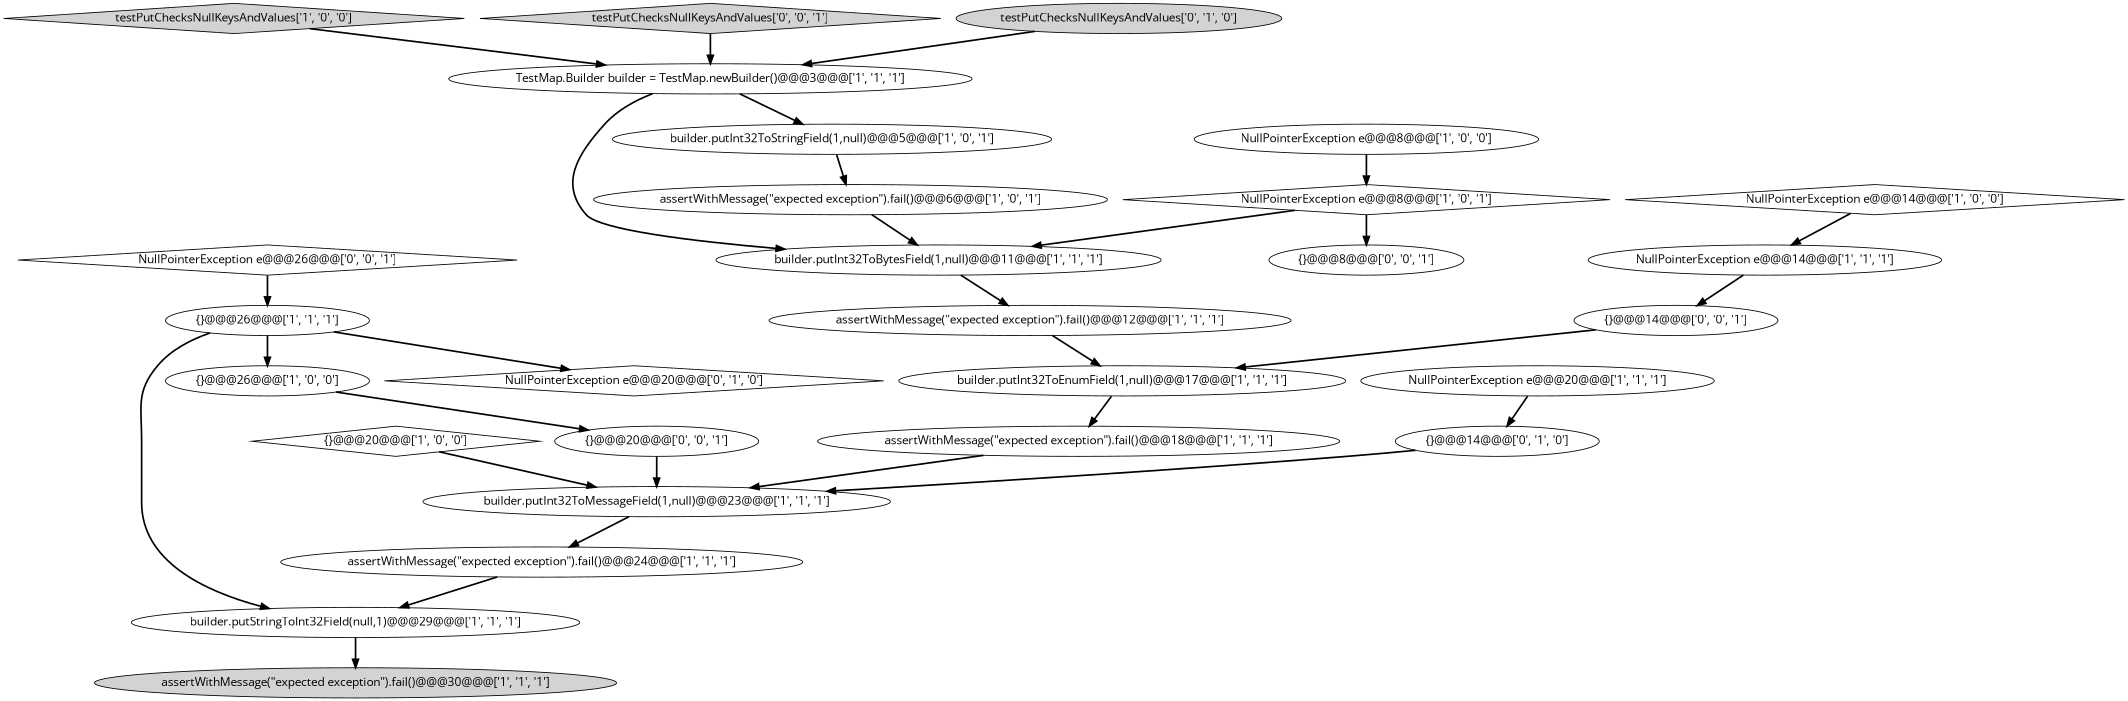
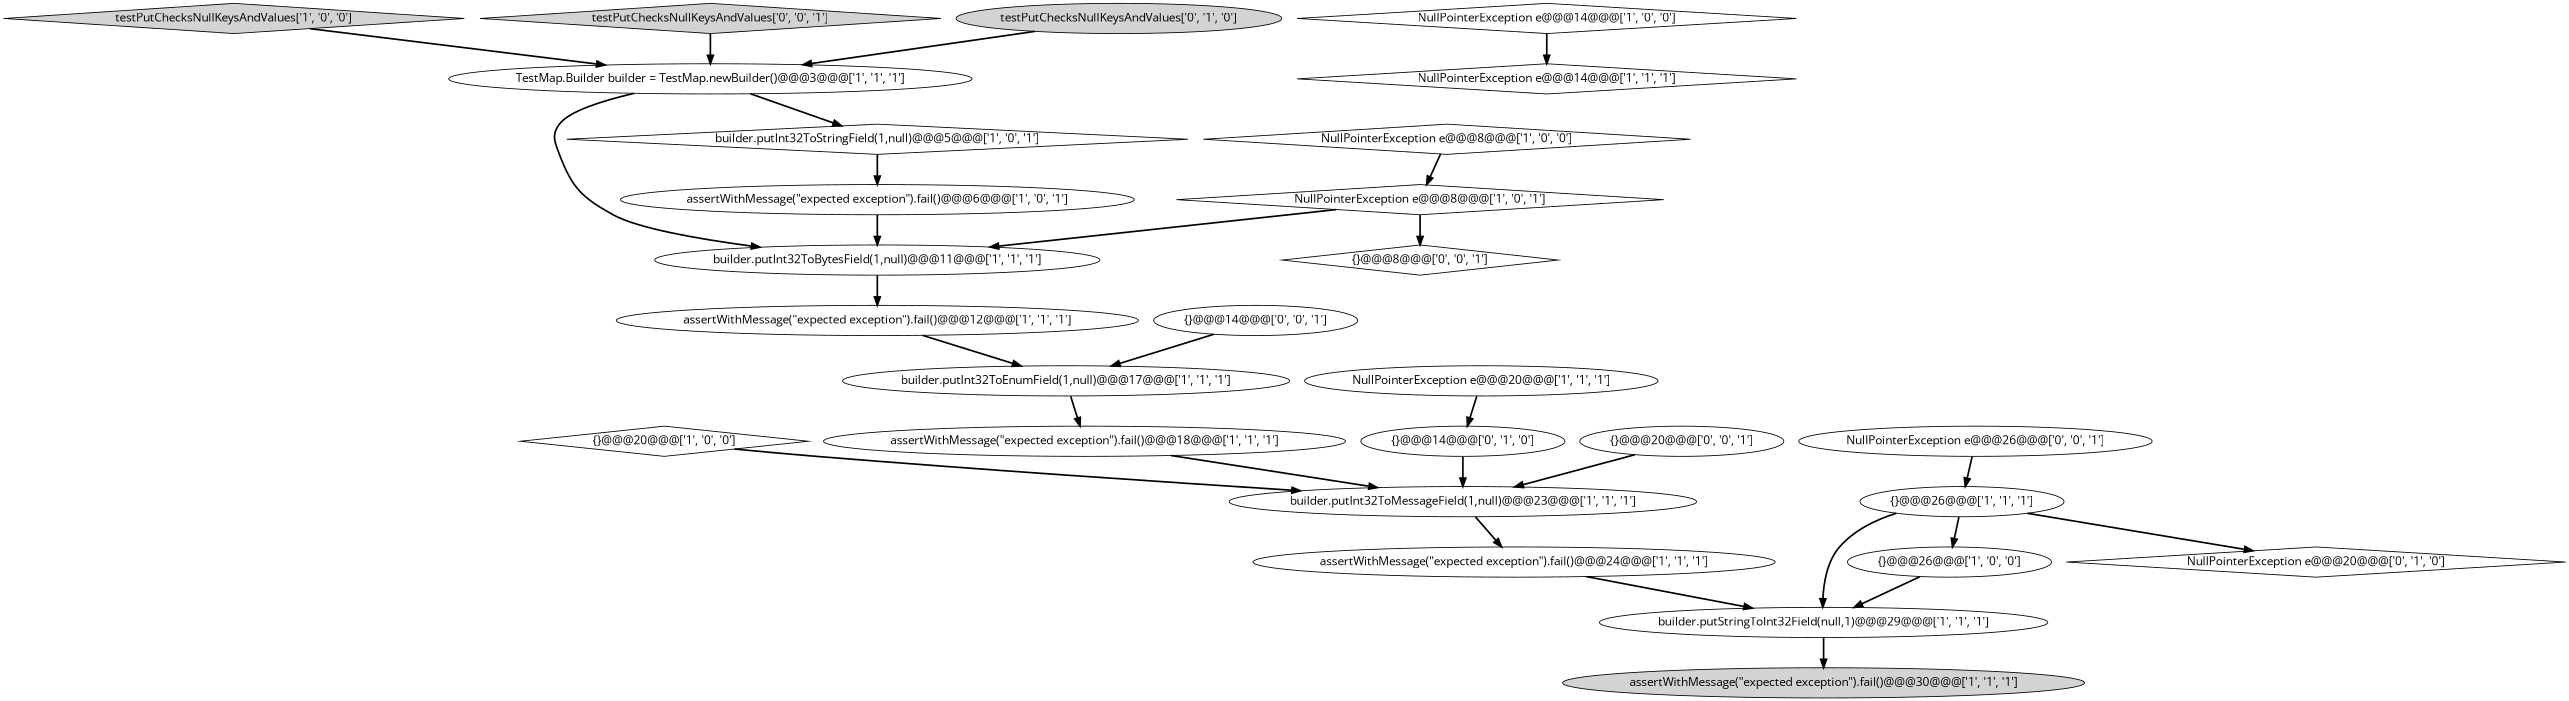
(832, 139) -> (877, 139)
(1366, 139) -> (1447, 139)
(267, 260) -> (1975, 441)
(1366, 260) -> (1420, 260)
(1765, 260) -> (1547, 79)
(1724, 288) -> none
(458, 410) -> (1891, 590)
